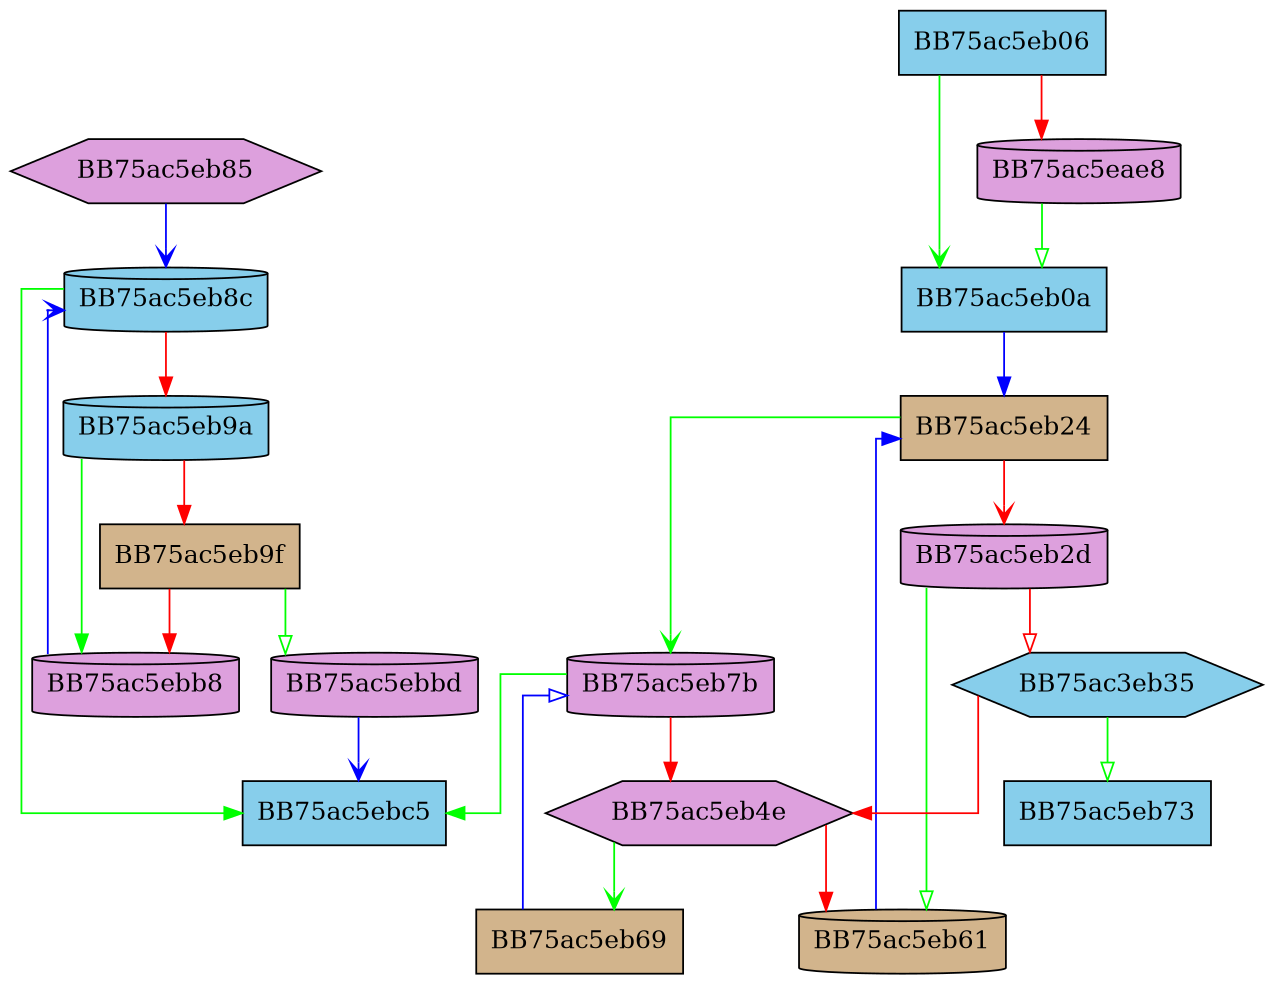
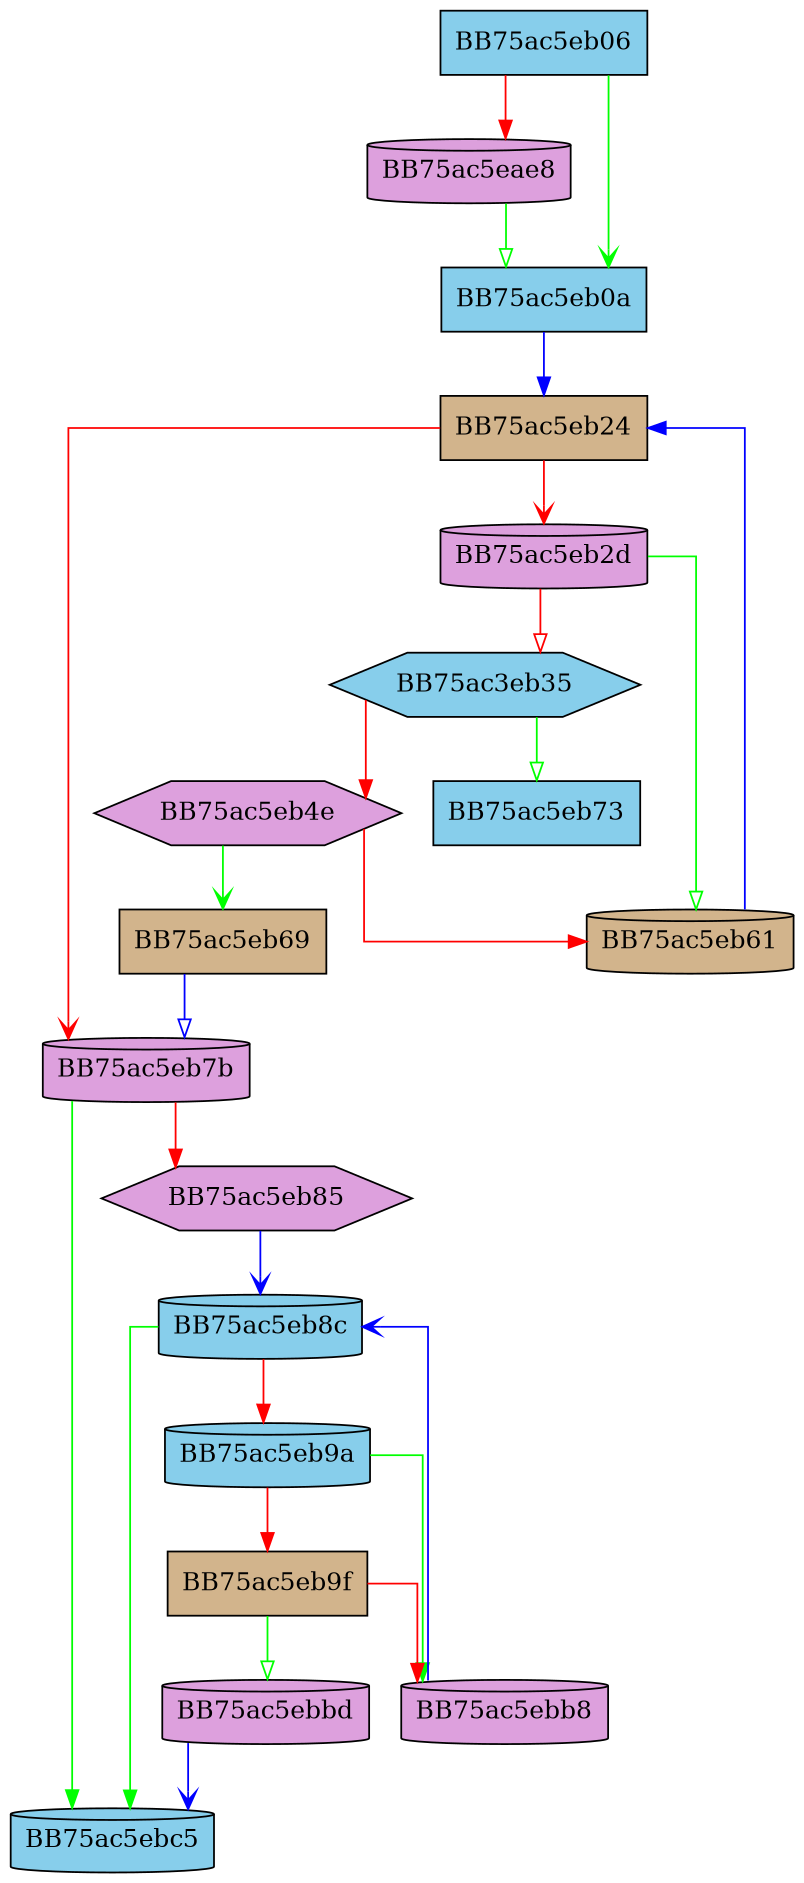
(677, 417) -> (68, 539)
(671, 740) -> (176, 1126)
(344, 813) -> (112, 1840)
